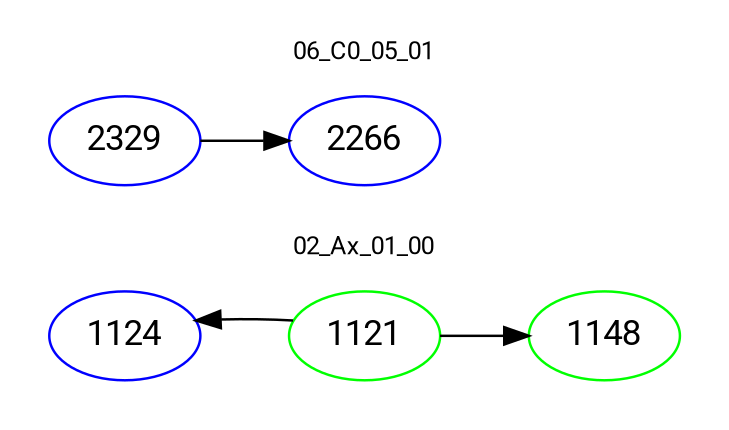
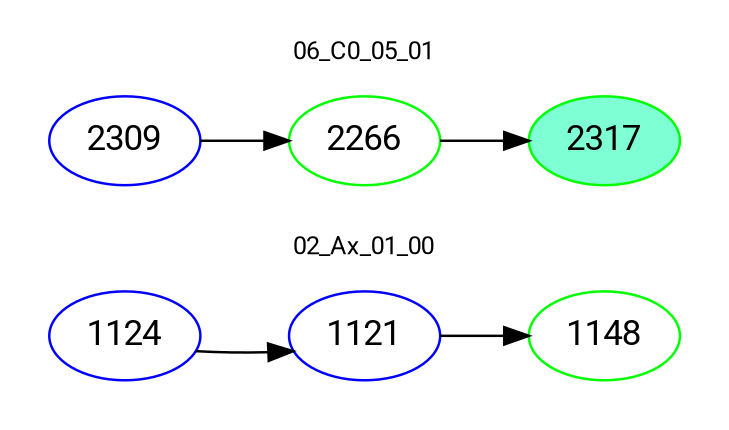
(125, 141) -> (125, 141)
(365, 141) -> (365, 141)
none -> (604, 141)
(257, 319) -> (232, 352)
(365, 336) -> (365, 336)
